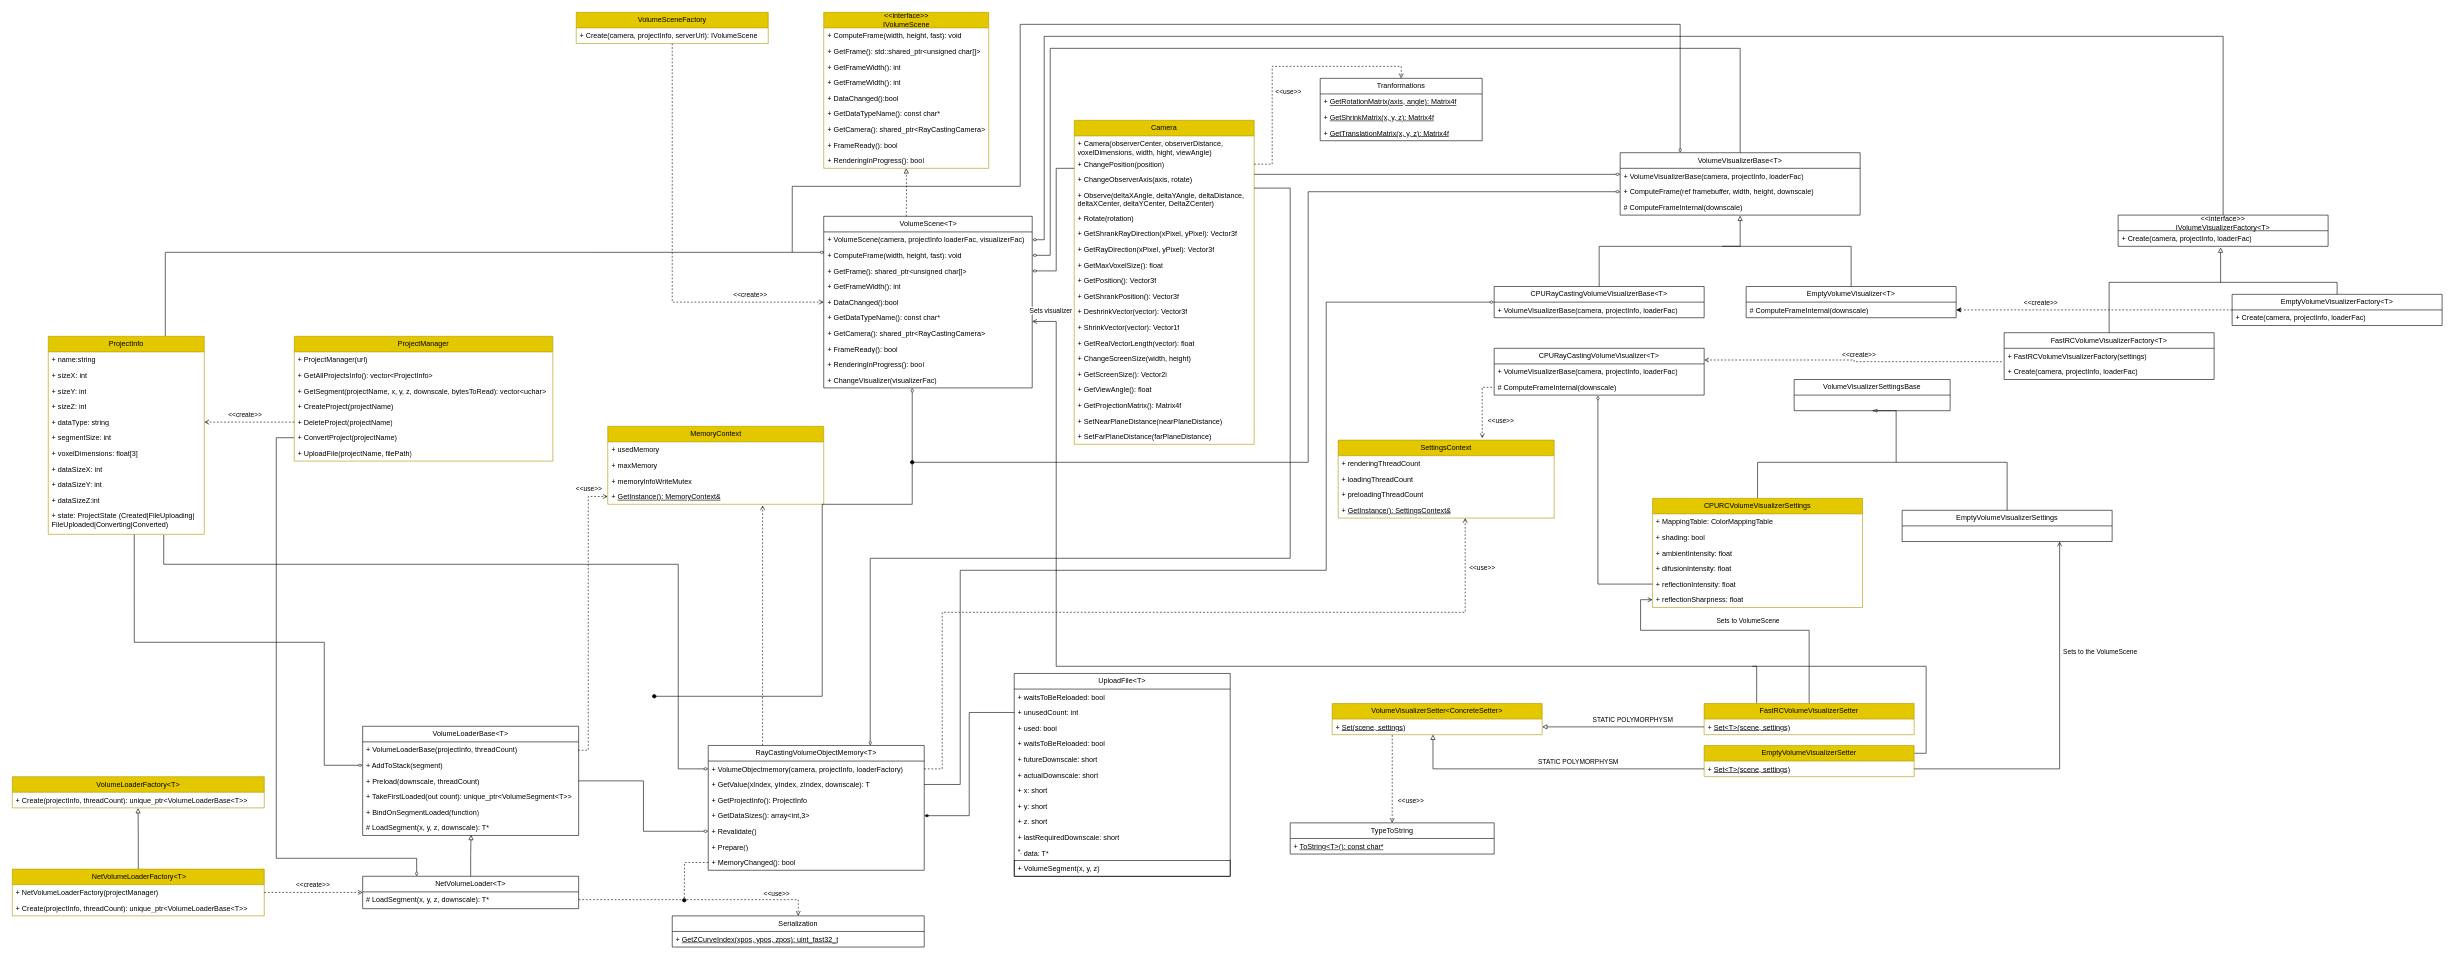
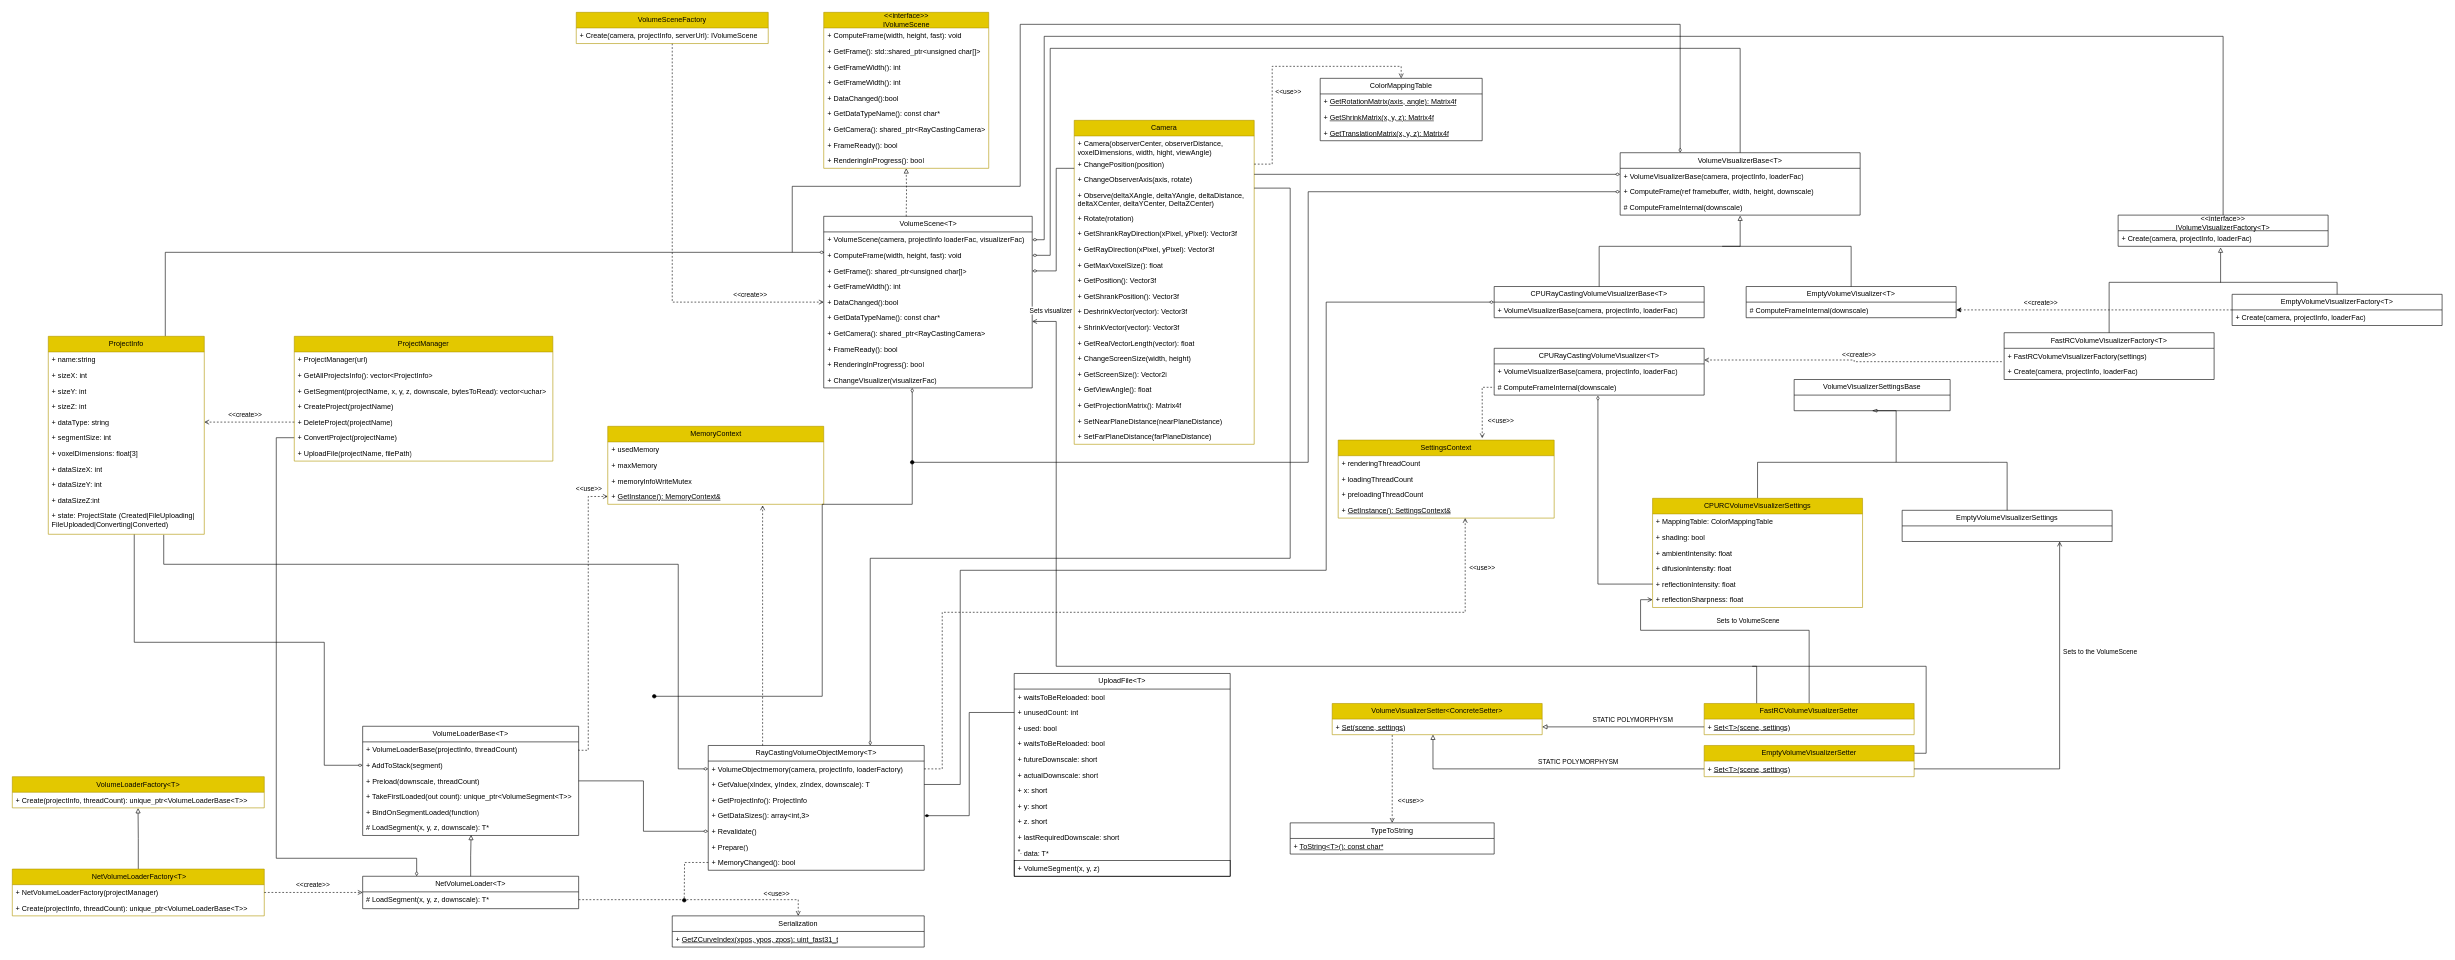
(1401, 86) -> (1401, 86)
(1139, 328) -> (1139, 328)
(767, 940) -> (767, 940)
